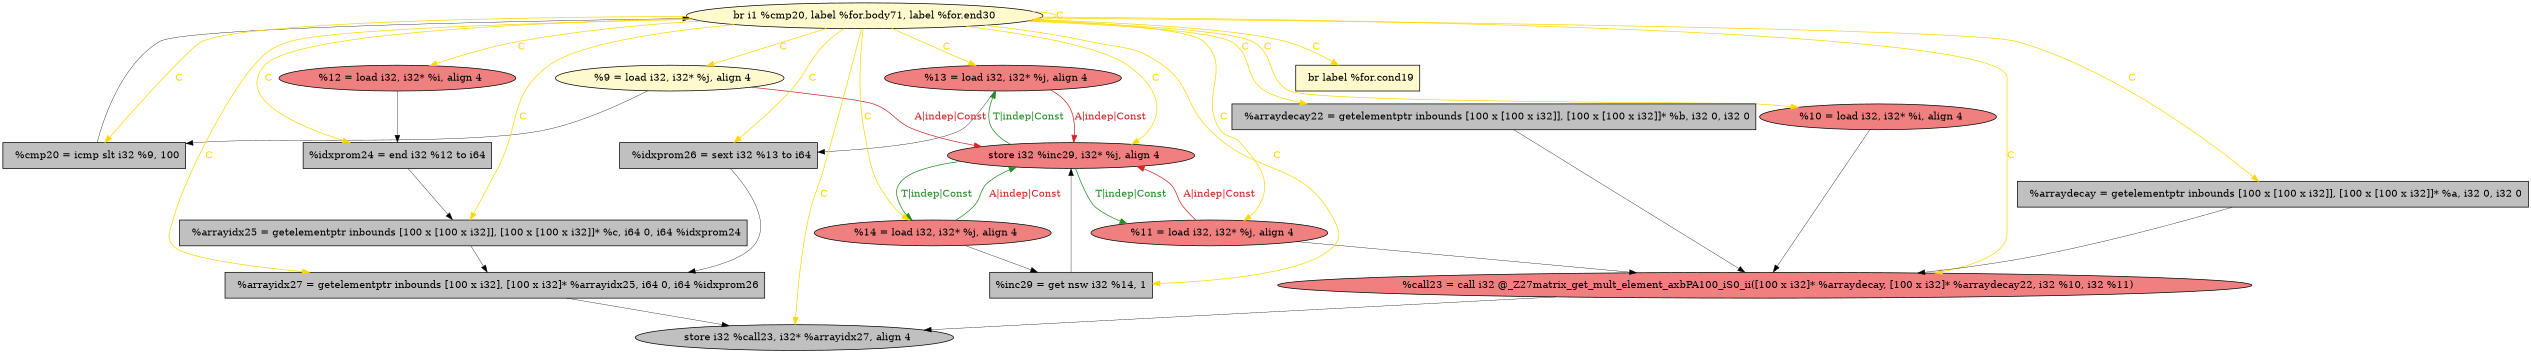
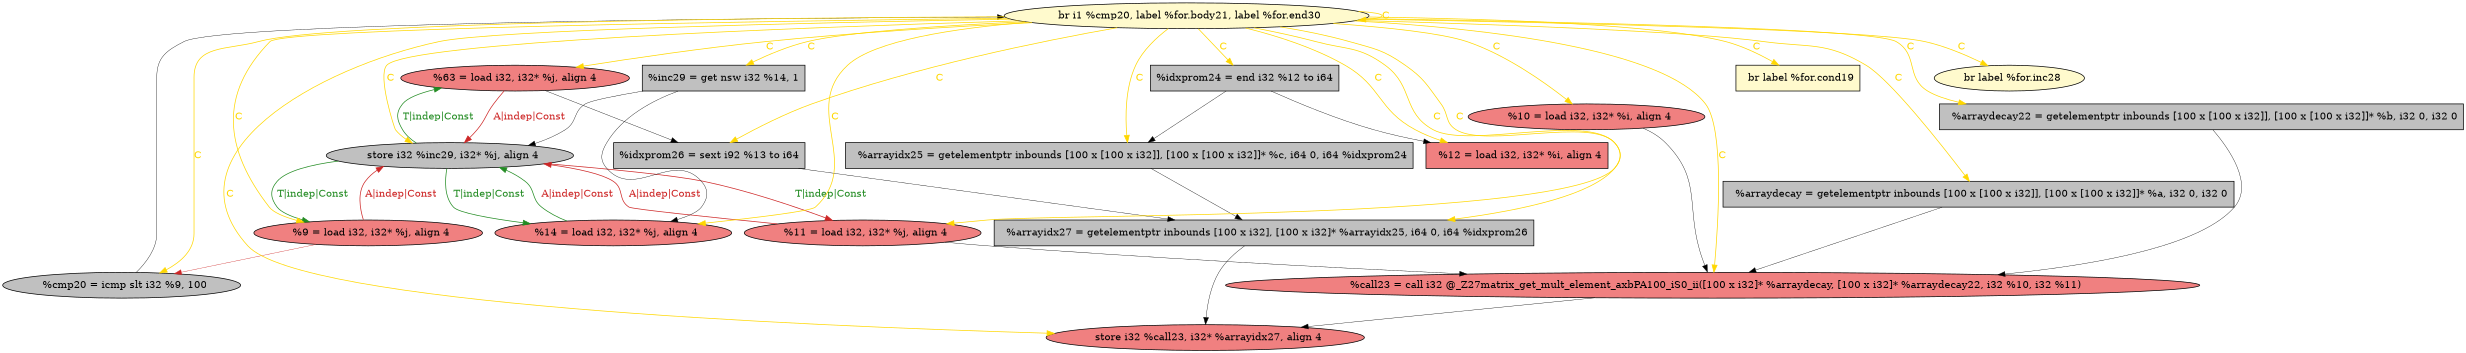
(865, 16) -> (1187, 16)
(397, 78) -> (1517, 156)
(670, 78) -> (368, 233)
(1003, 78) -> (515, 78)
none -> (2009, 78)
(397, 113) -> (1346, 121)
(424, 139) -> (249, 258)
(94, 156) -> (122, 285)
(718, 156) -> (709, 156)
(1071, 156) -> (450, 156)
none -> (280, 178)
(1091, 201) -> (688, 179)
(998, 258) -> (624, 178)
(794, 338) -> (1205, 338)
